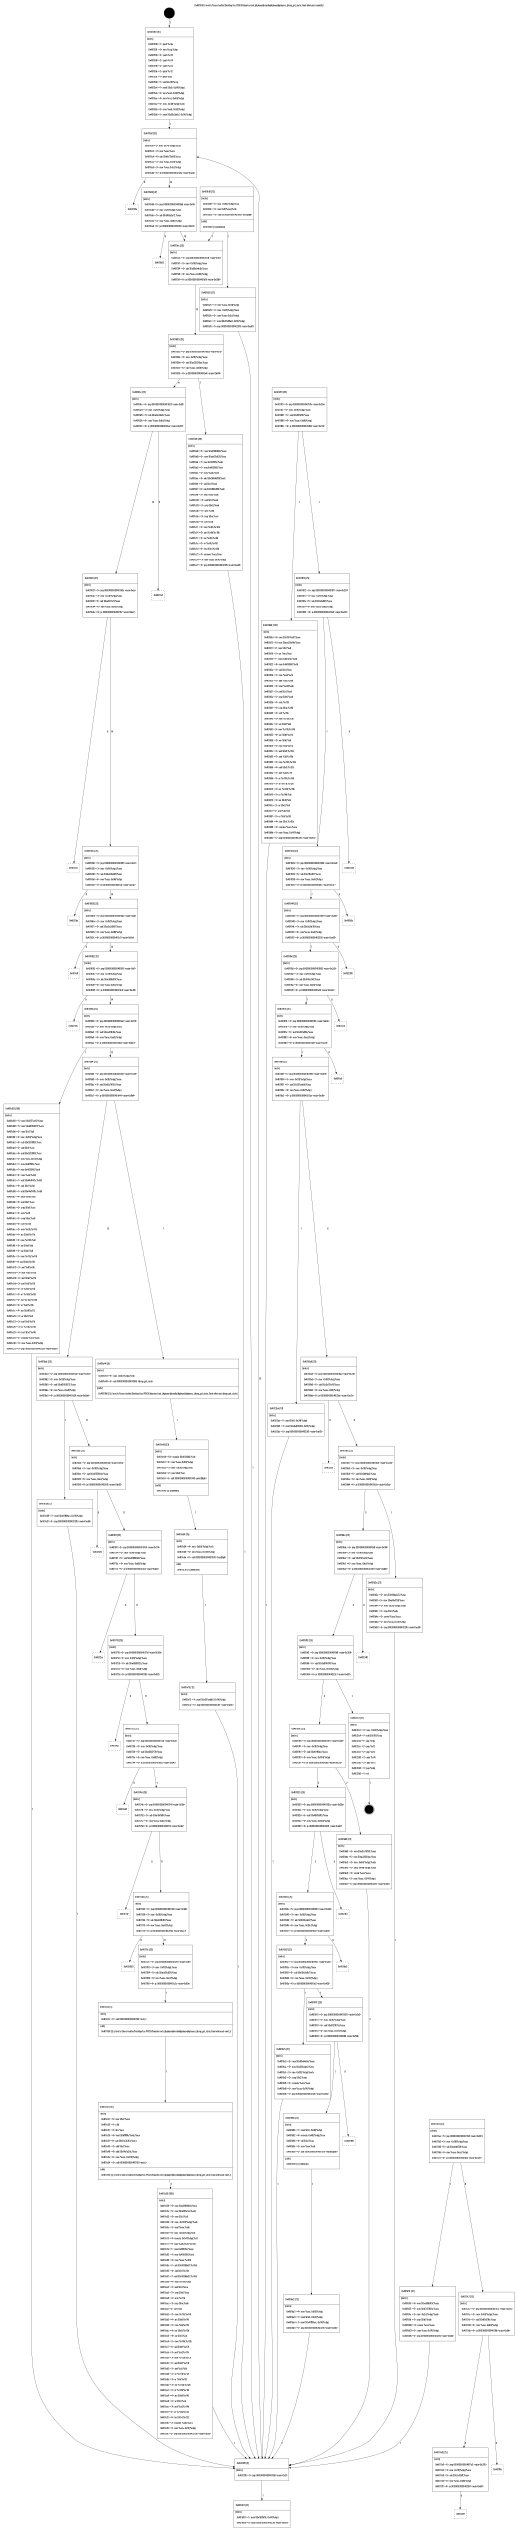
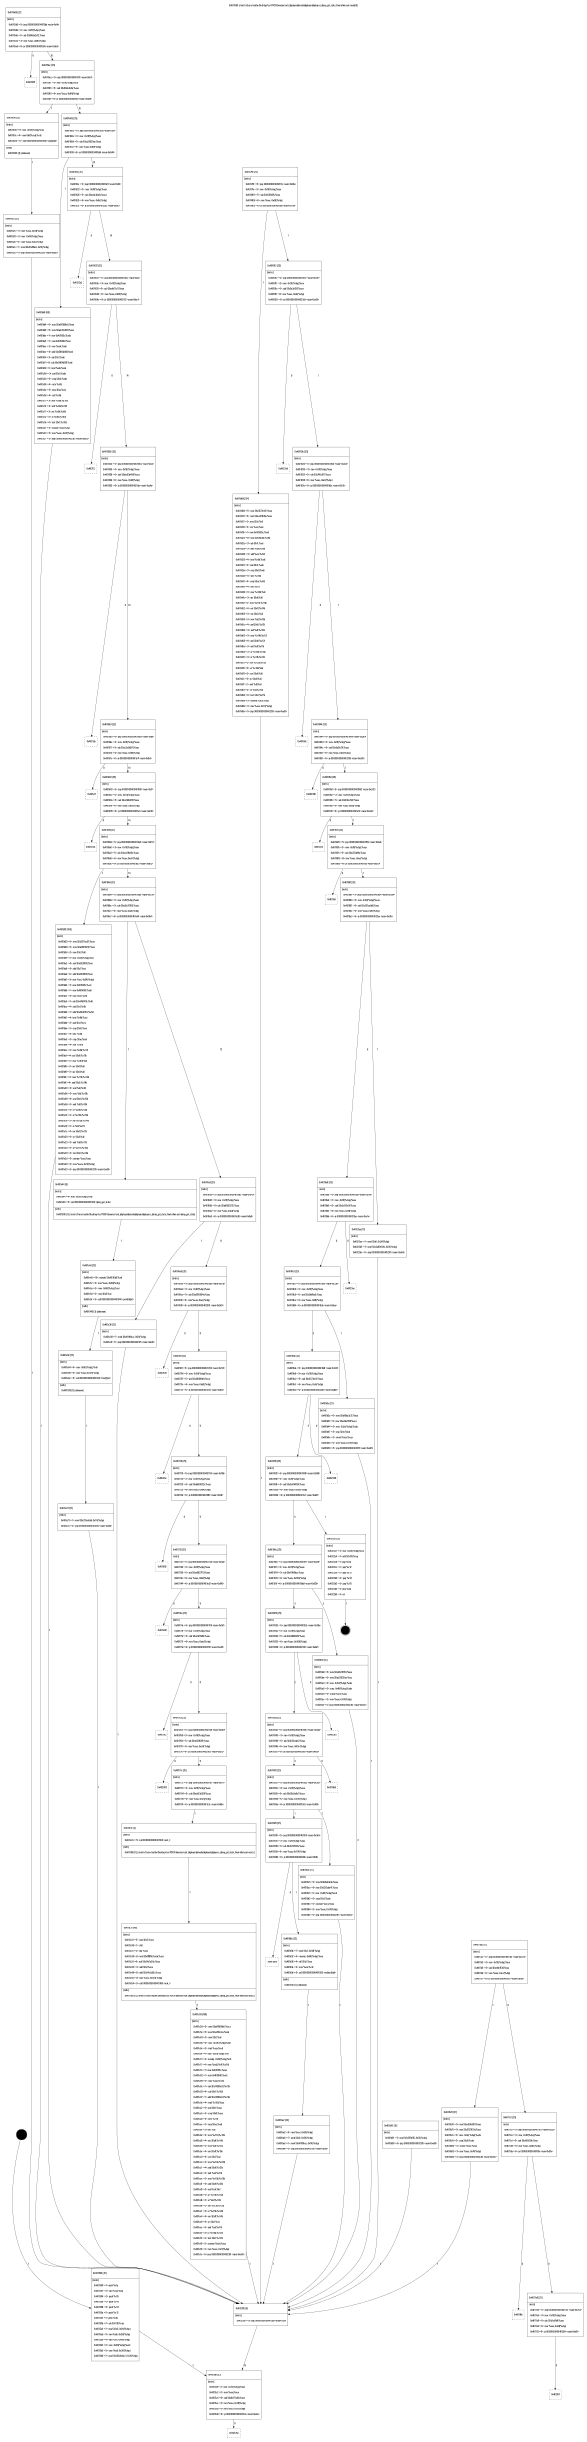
(169, 182) -> none
(212, 236) -> (50, 108)
(262, 2490) -> (386, 2257)
